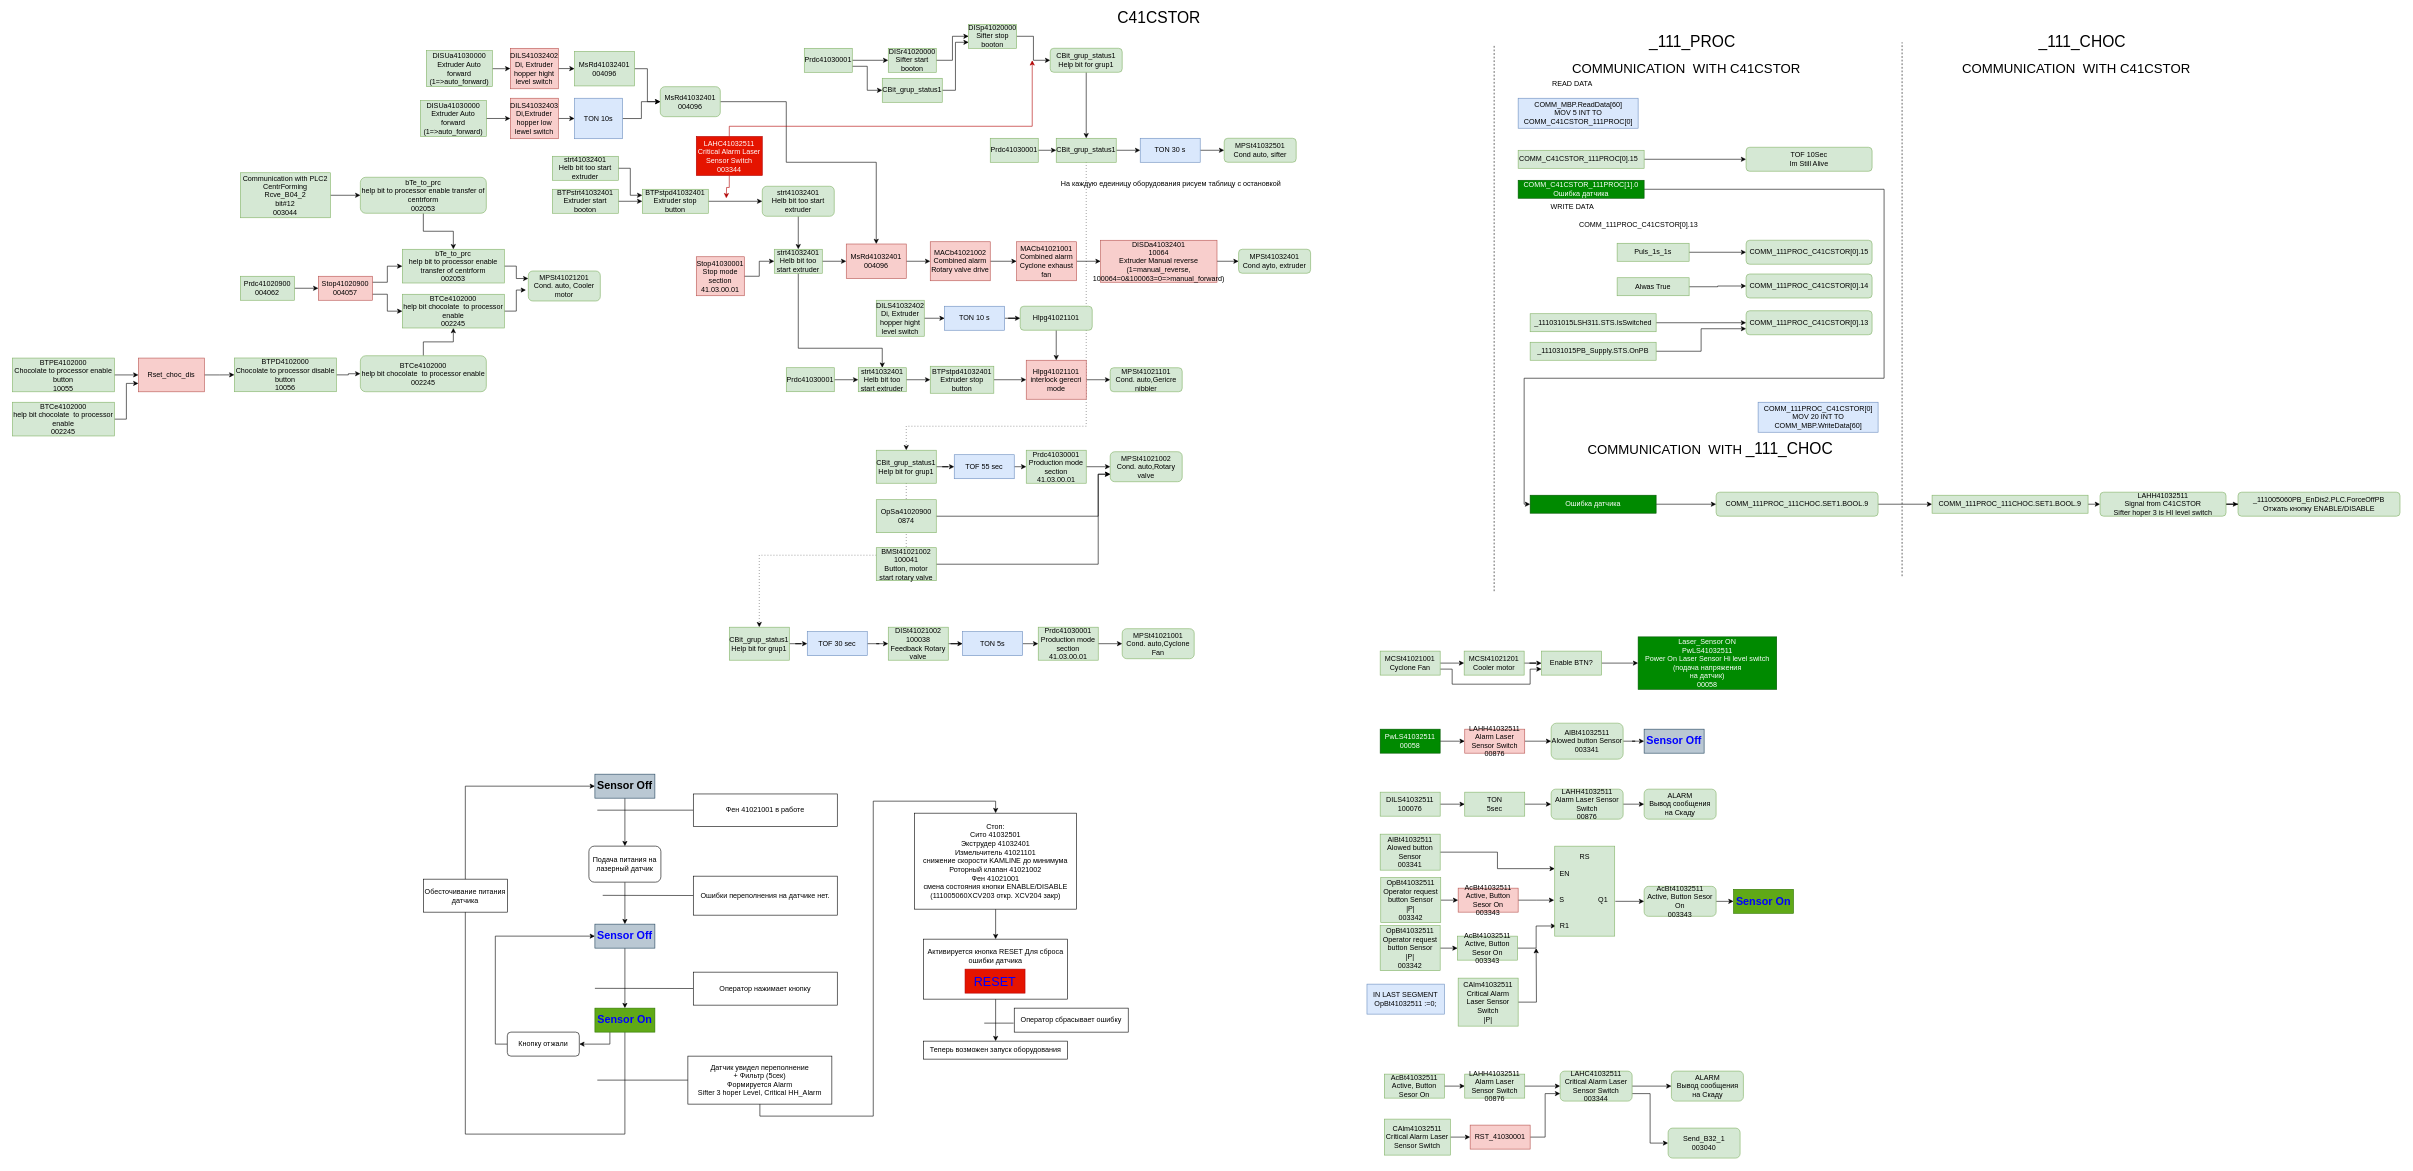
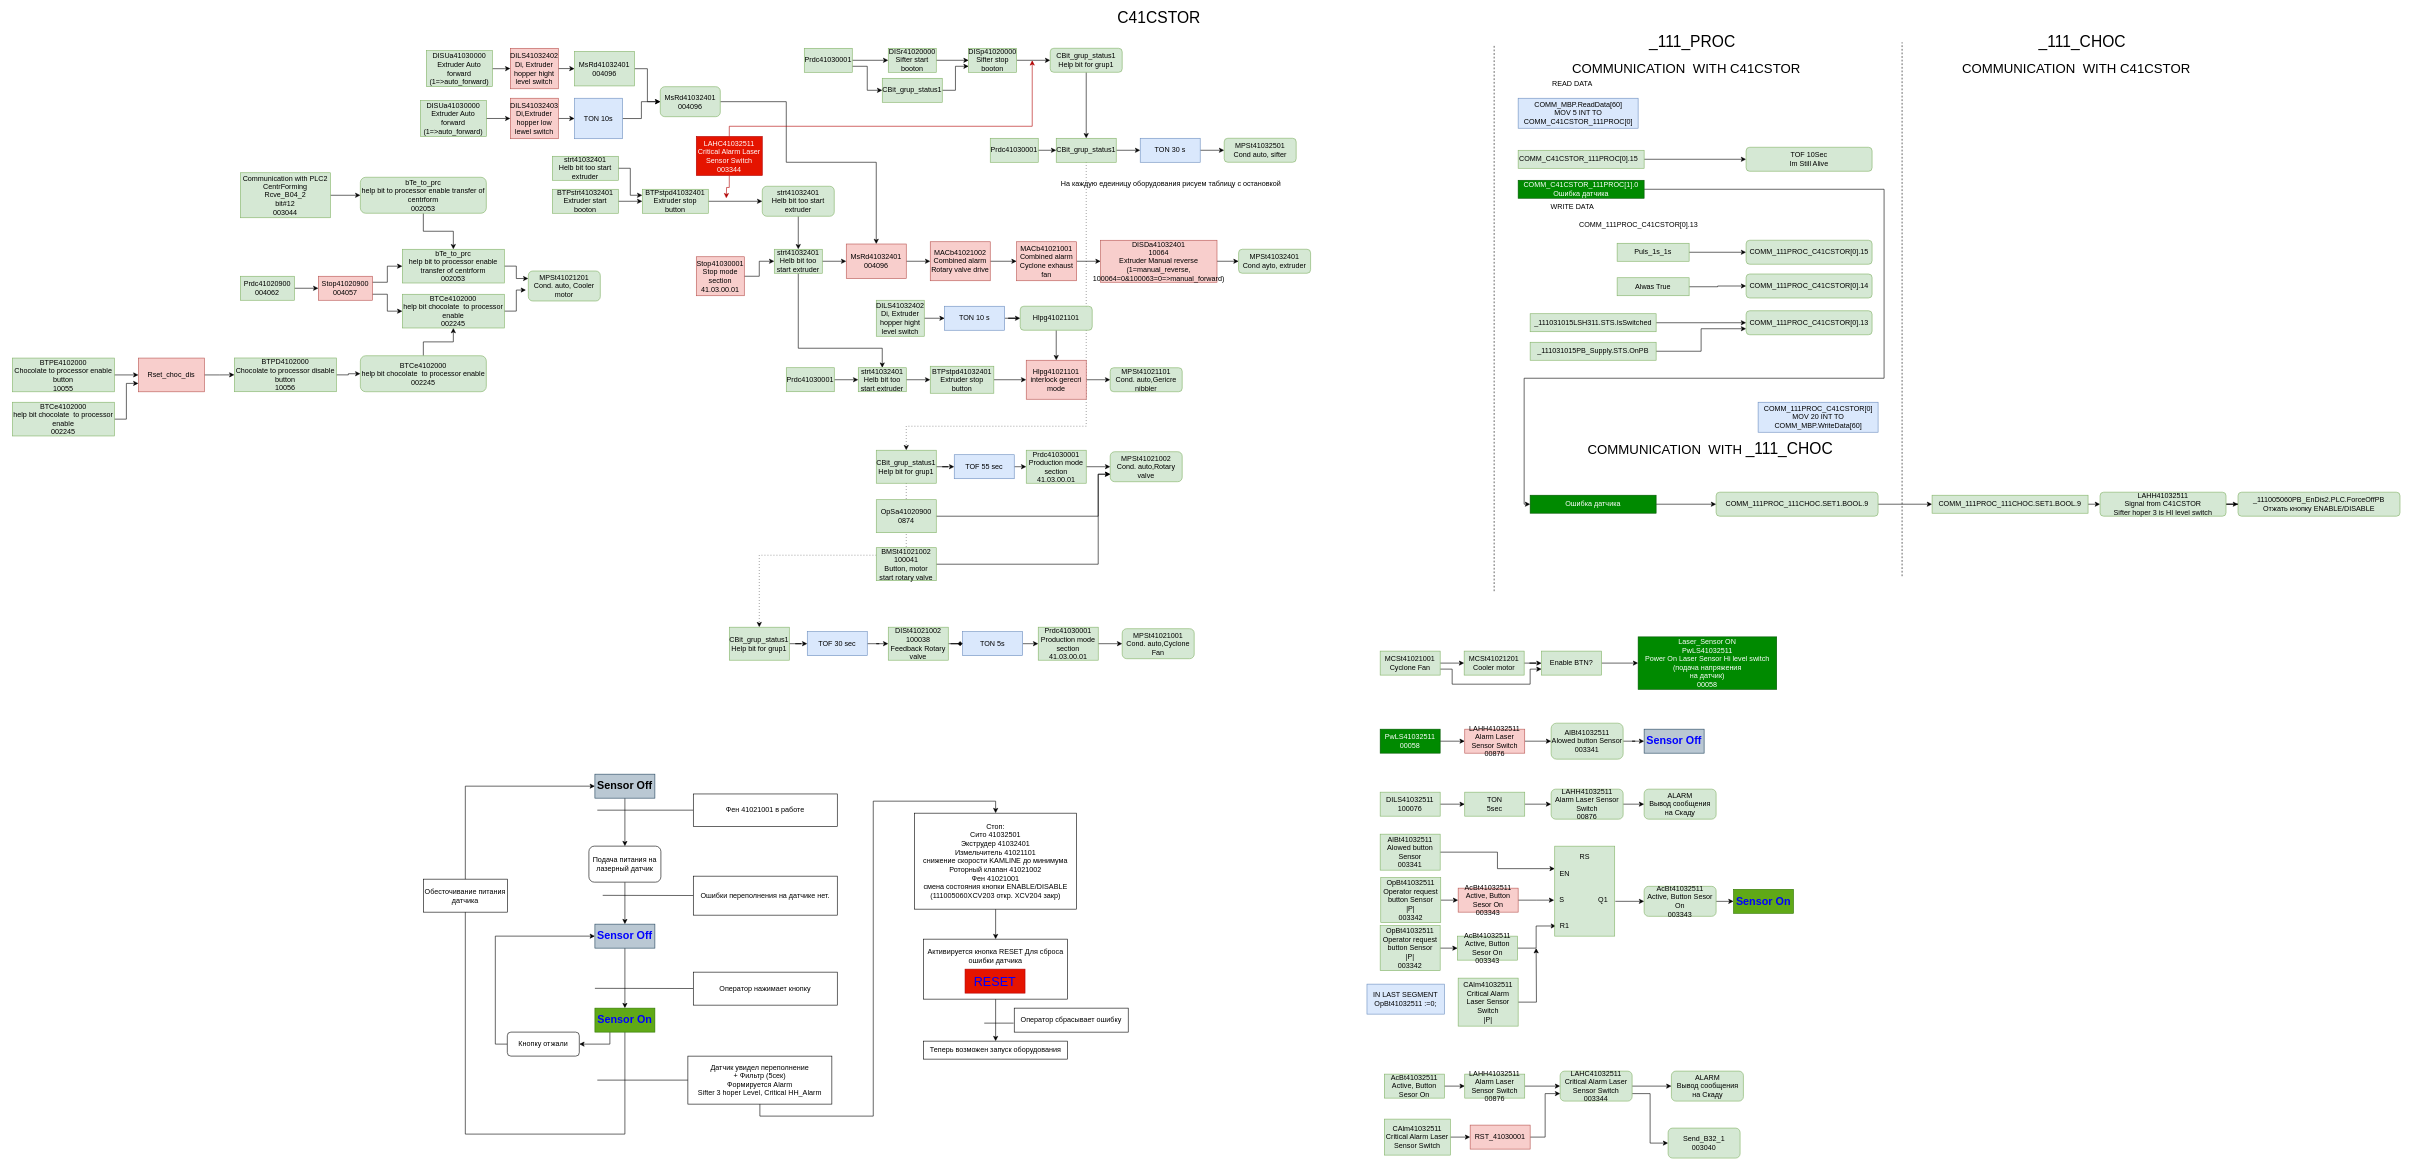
(993, 36) -> (993, 60)
(957, 644) -> (957, 644)
